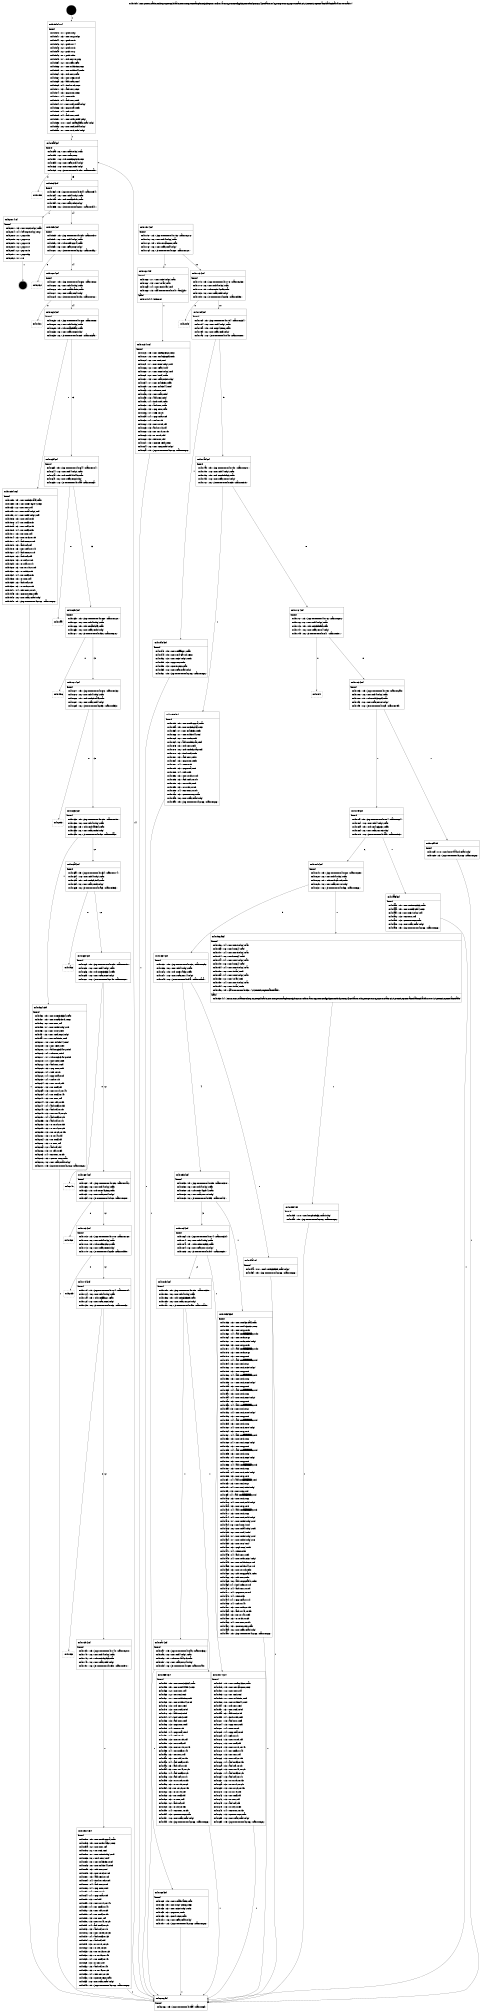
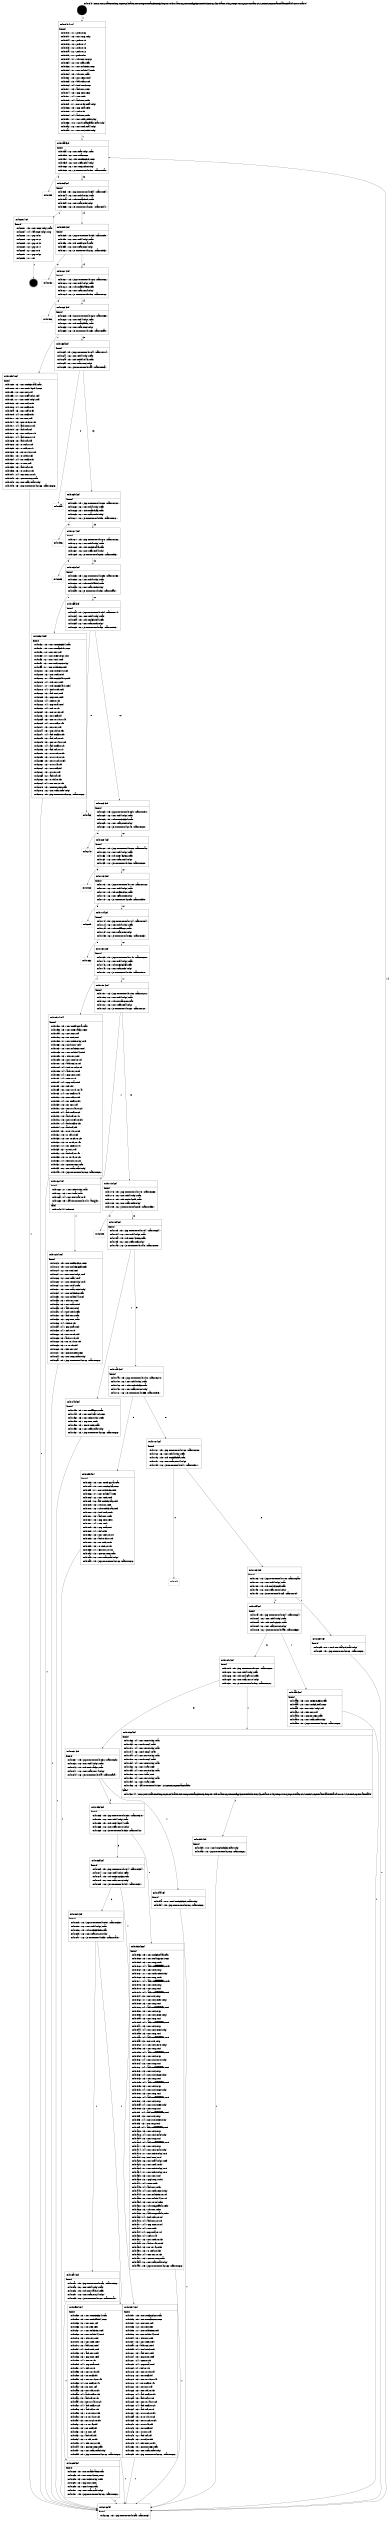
(217, 622) -> (133, 1417)
none -> (122, 978)
